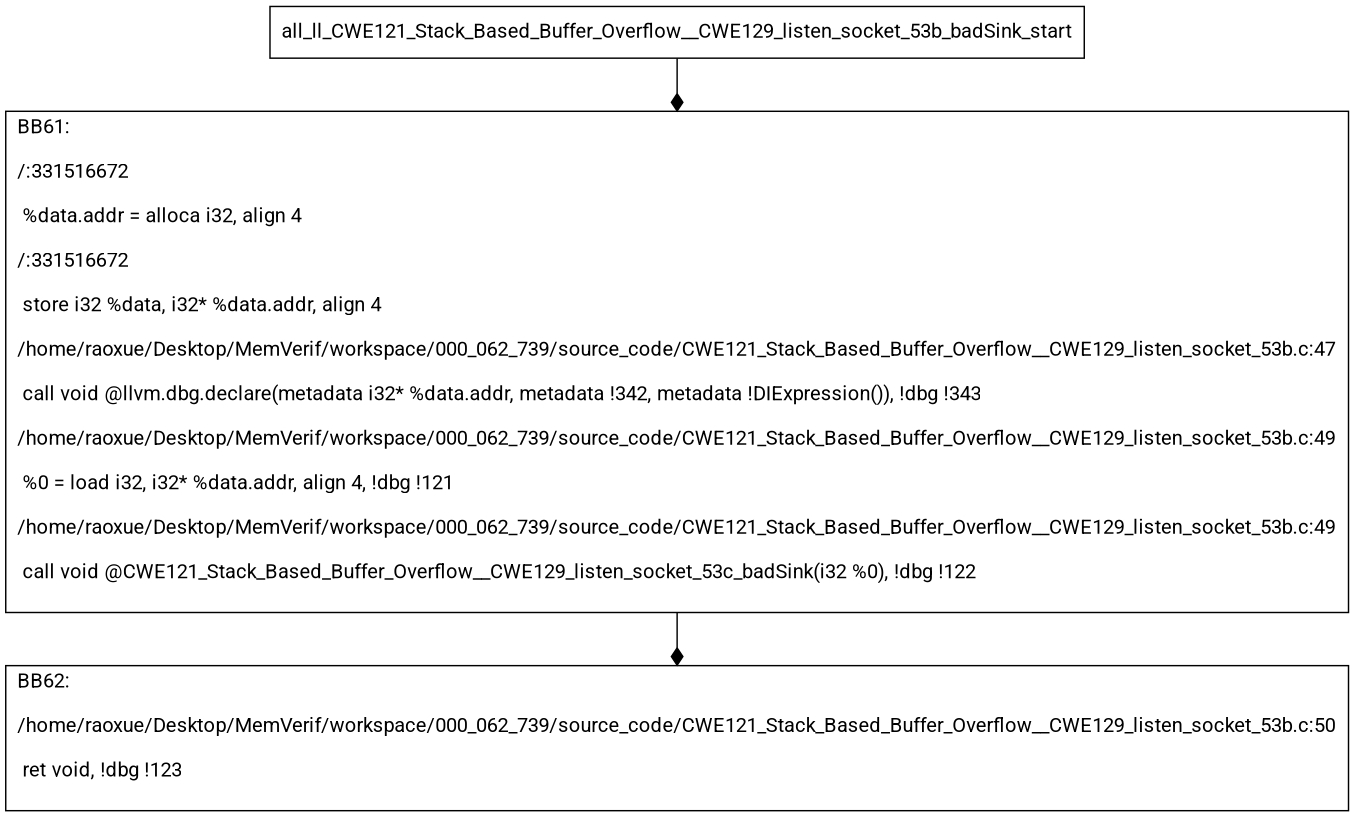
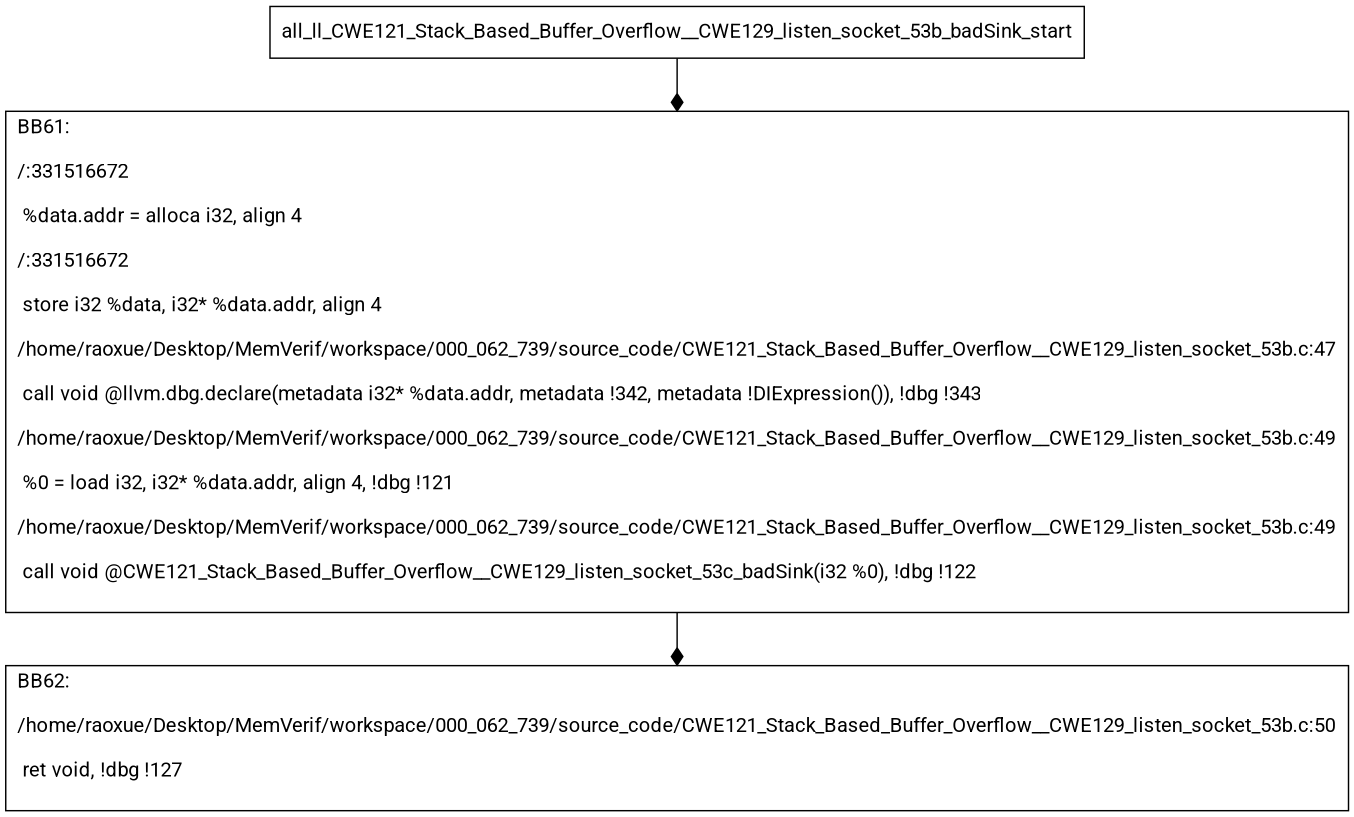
(100, 770) -> (100, 770)
